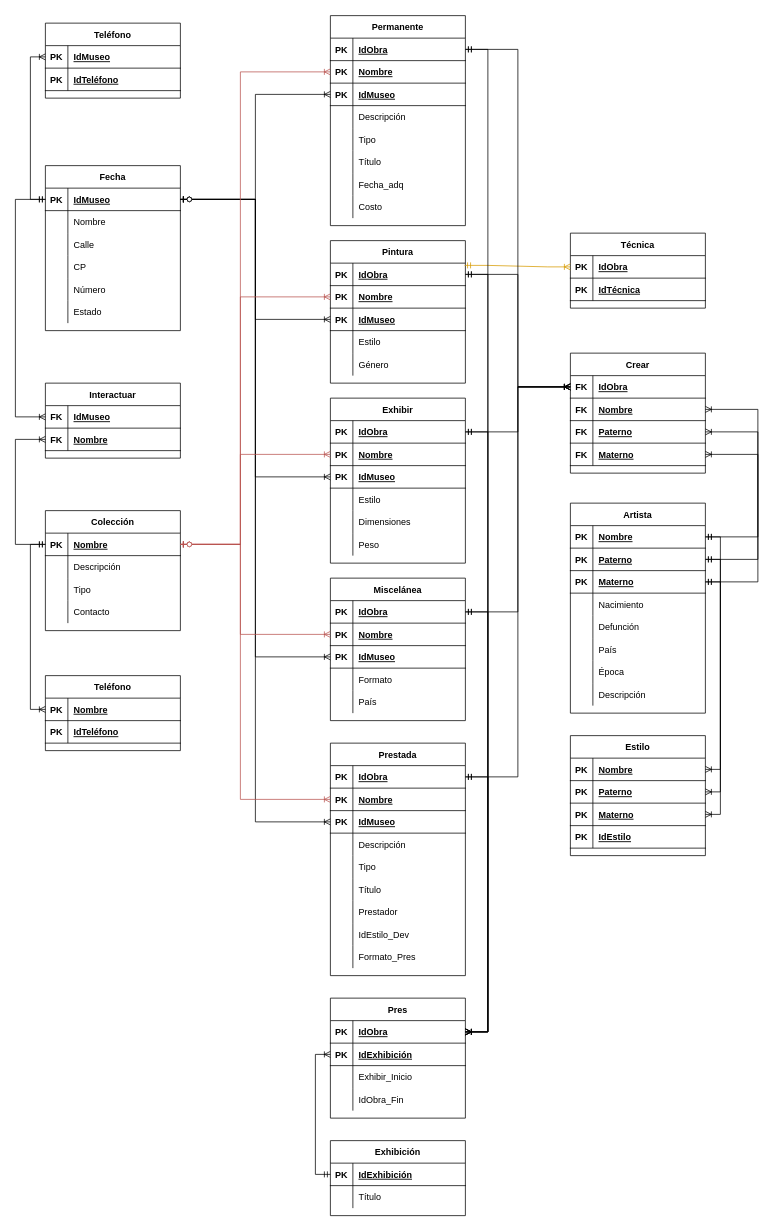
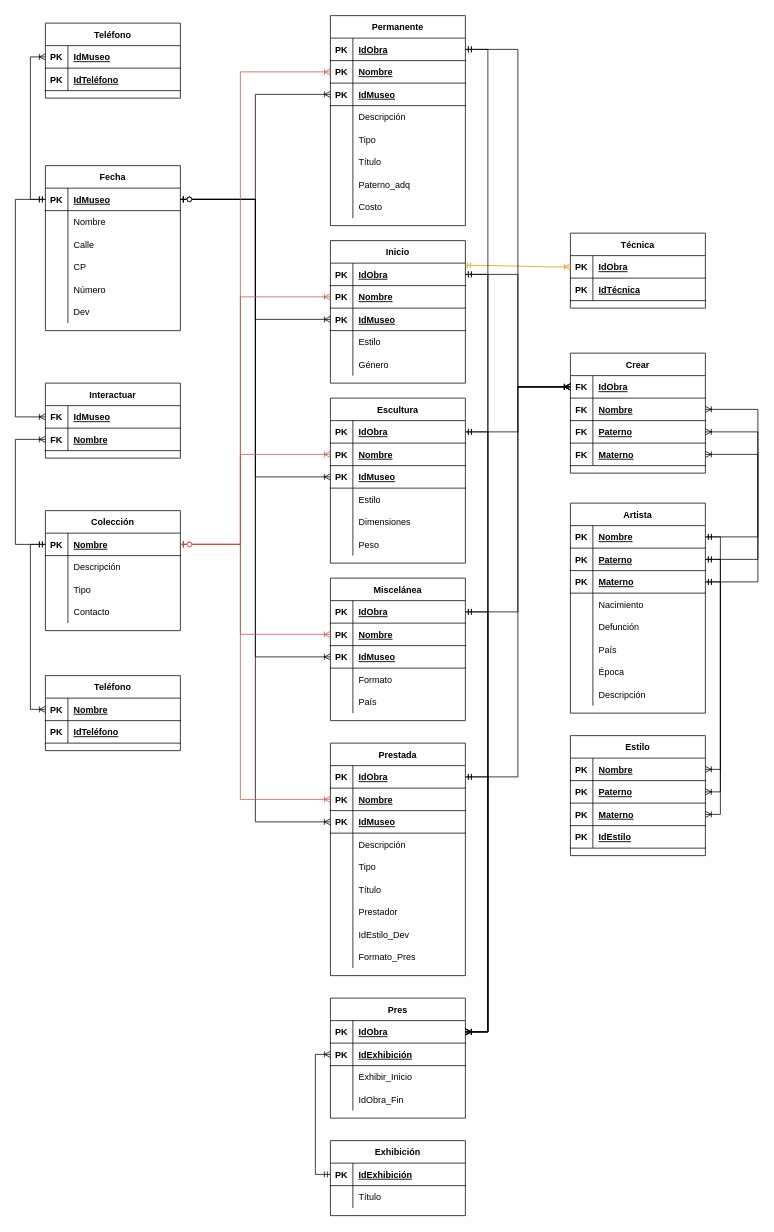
(381, 185) -> (386, 185)
(398, 252) -> (398, 252)
(89, 312) -> (81, 312)
(398, 410) -> (398, 410)
